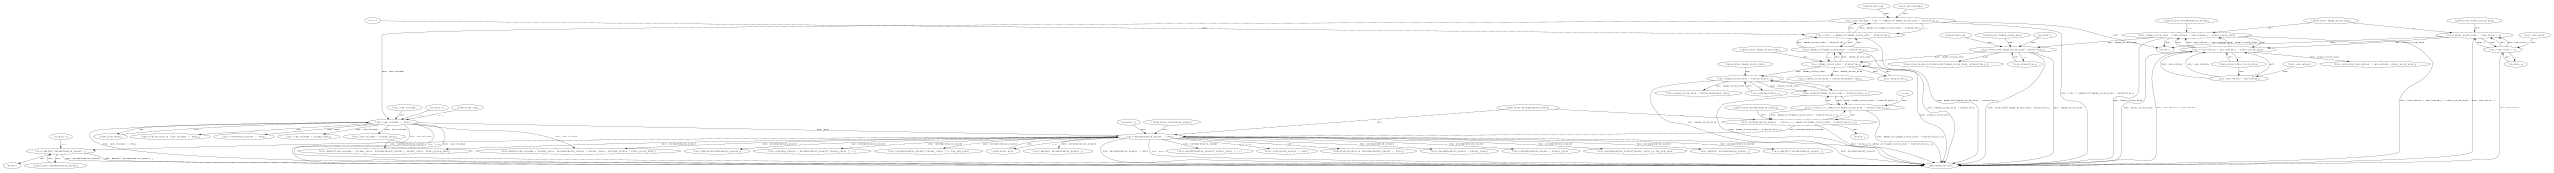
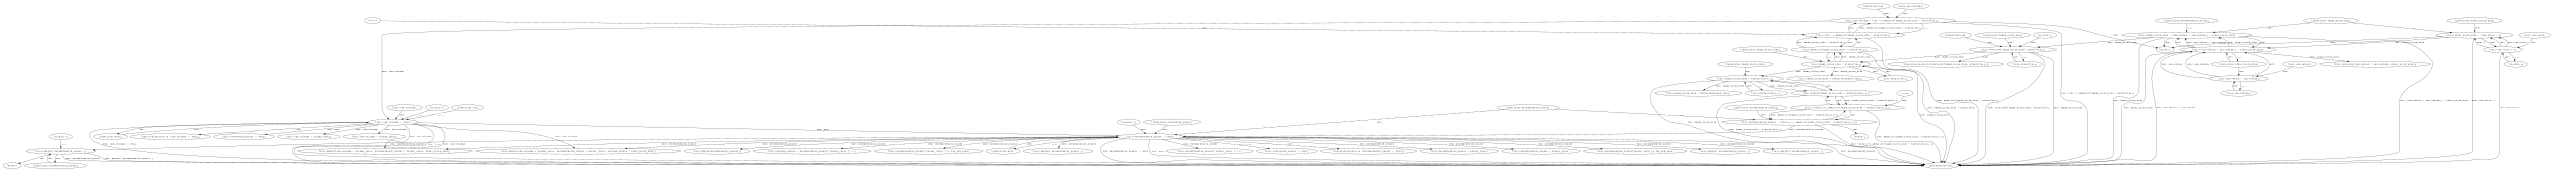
none -> (2239, 93)
